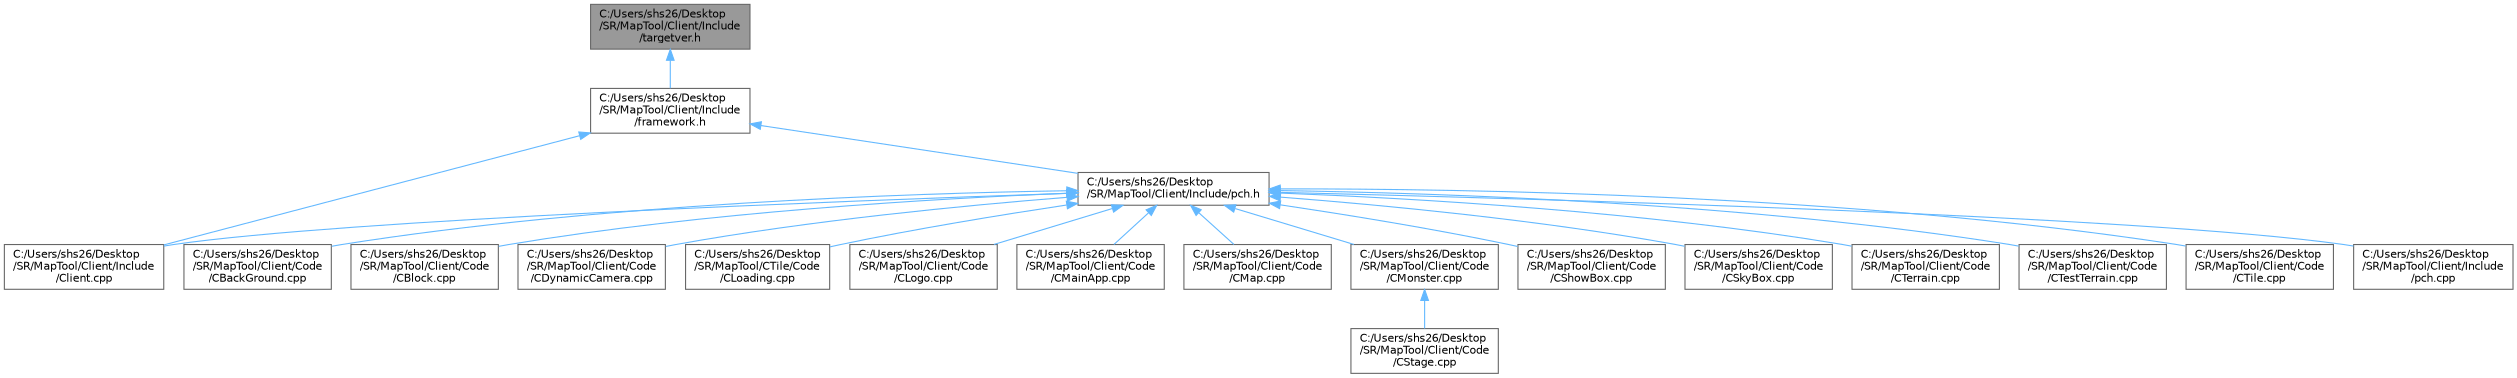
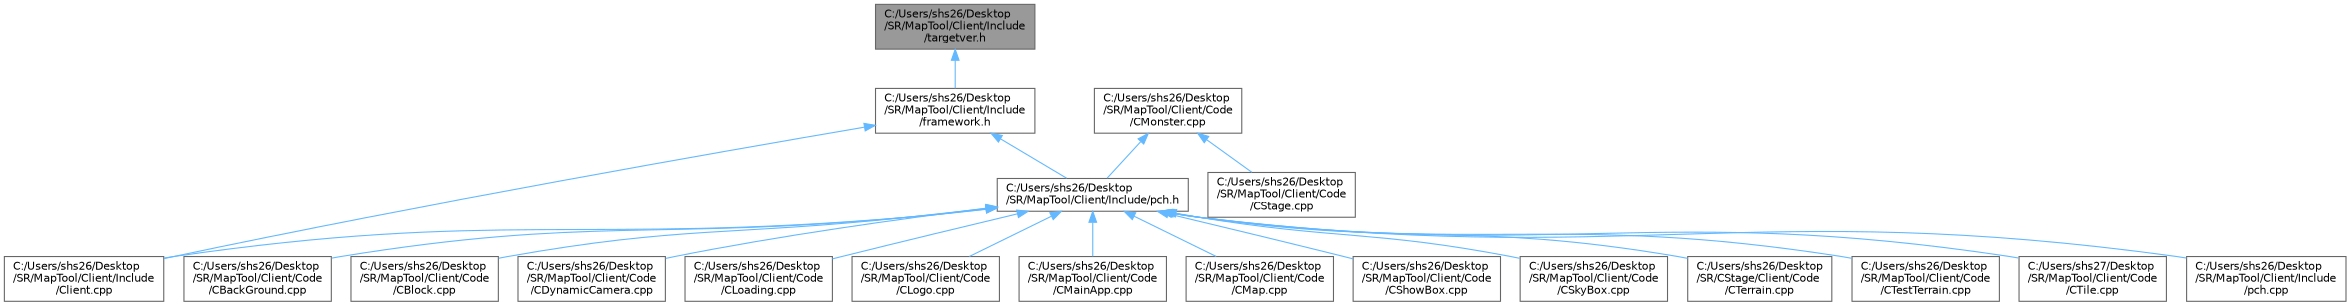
(1295, 227) -> (1124, 160)
(758, 267) -> (759, 279)
(1926, 267) -> (1760, 279)
(2260, 267) -> (2093, 279)
